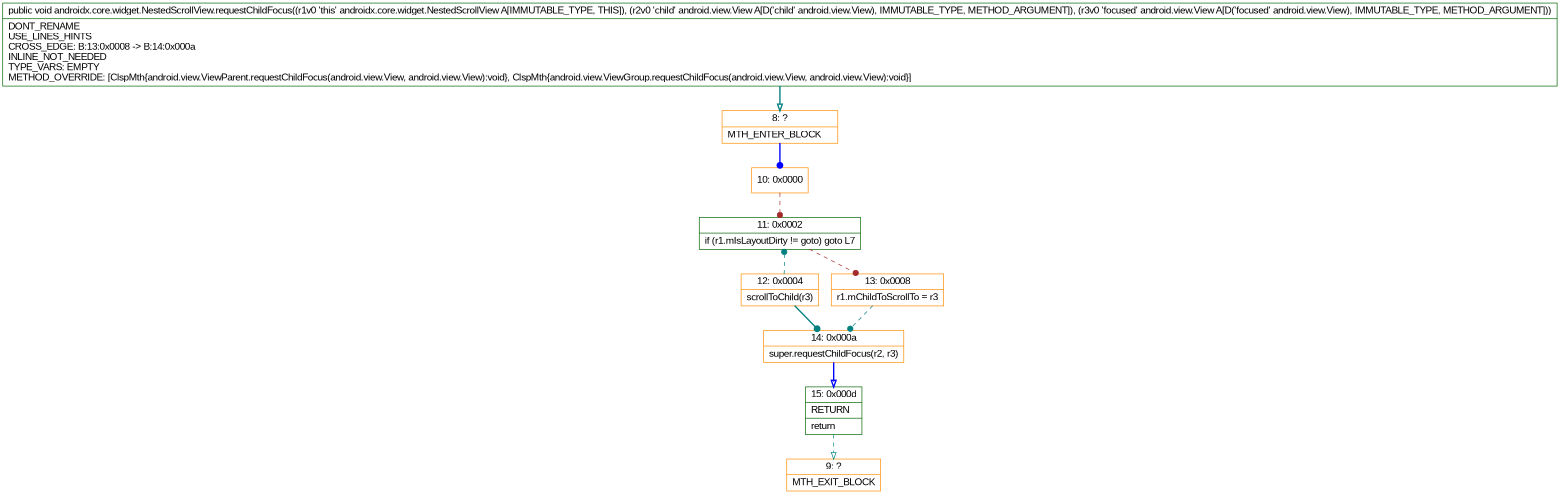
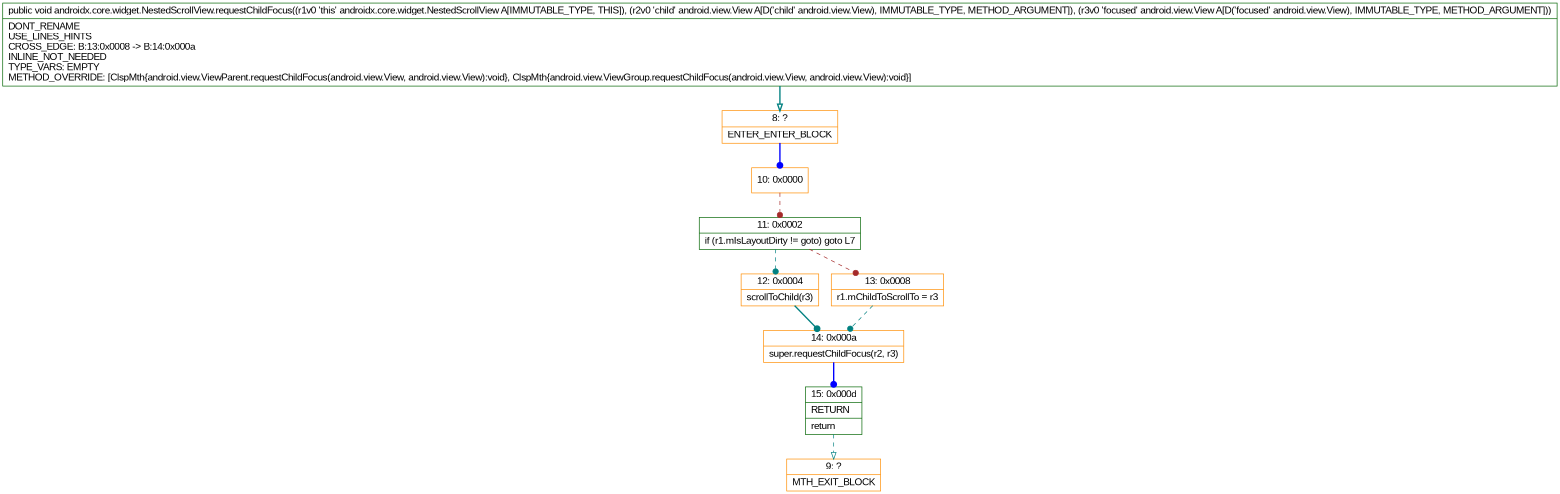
(774, 135) -> (780, 135)
(784, 264) -> (775, 259)
(834, 372) -> (834, 372)
